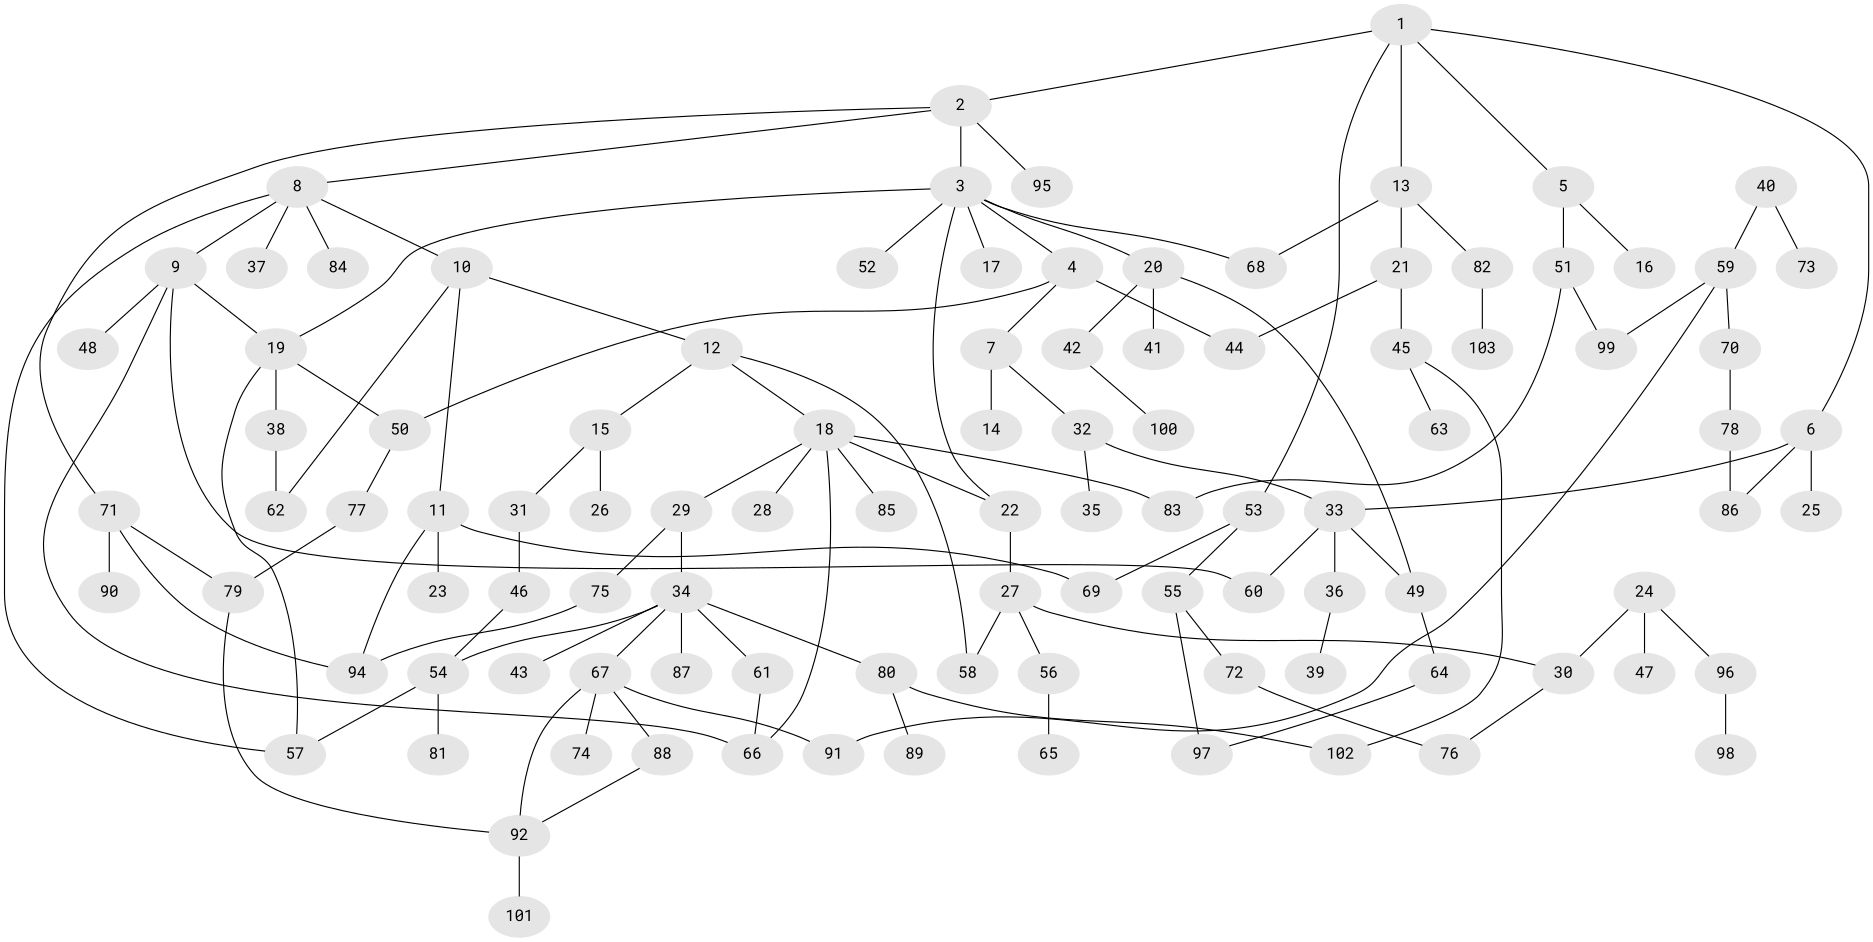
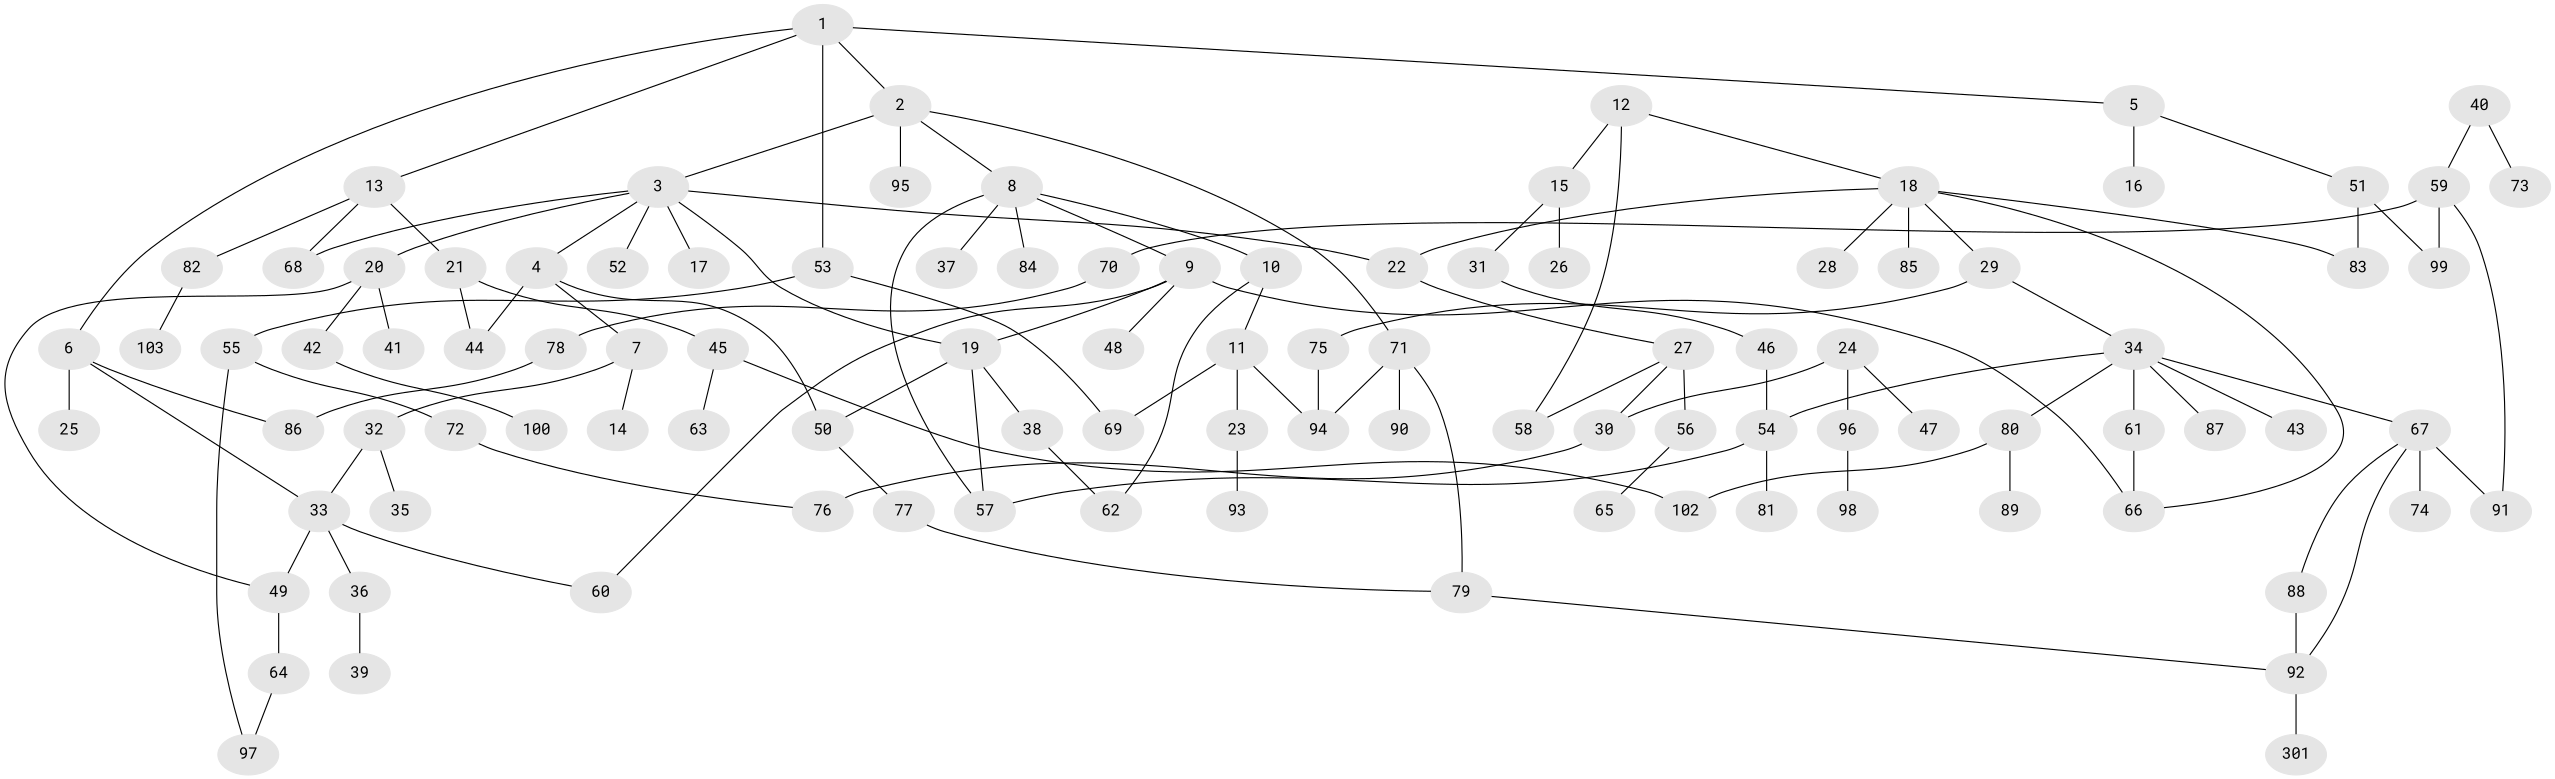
(587, 309) -> none
none -> (1237, 511)
(519, 917) -> (2296, 755)
